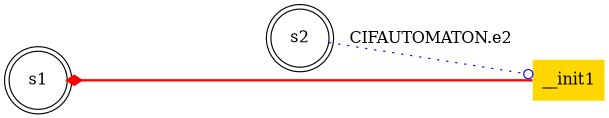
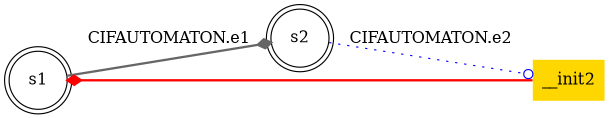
none -> (162, 60)
(569, 80) -> (569, 80)
